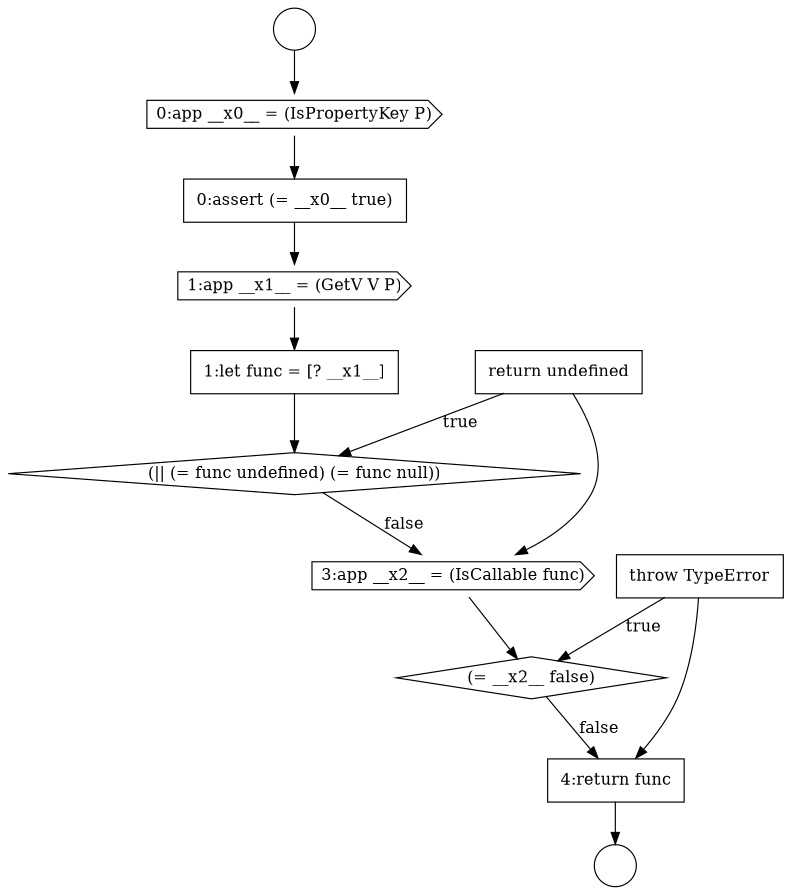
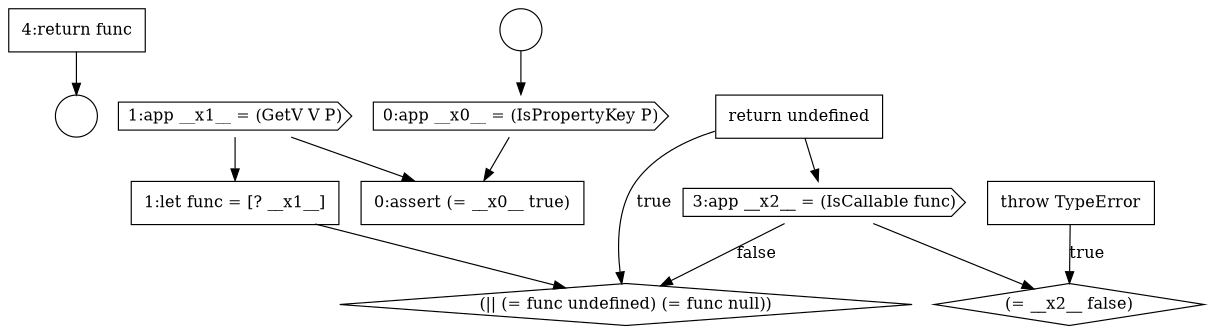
(294, 237) -> (347, 157)
(367, 520) -> (728, 252)
(685, 679) -> none
(568, 723) -> none
